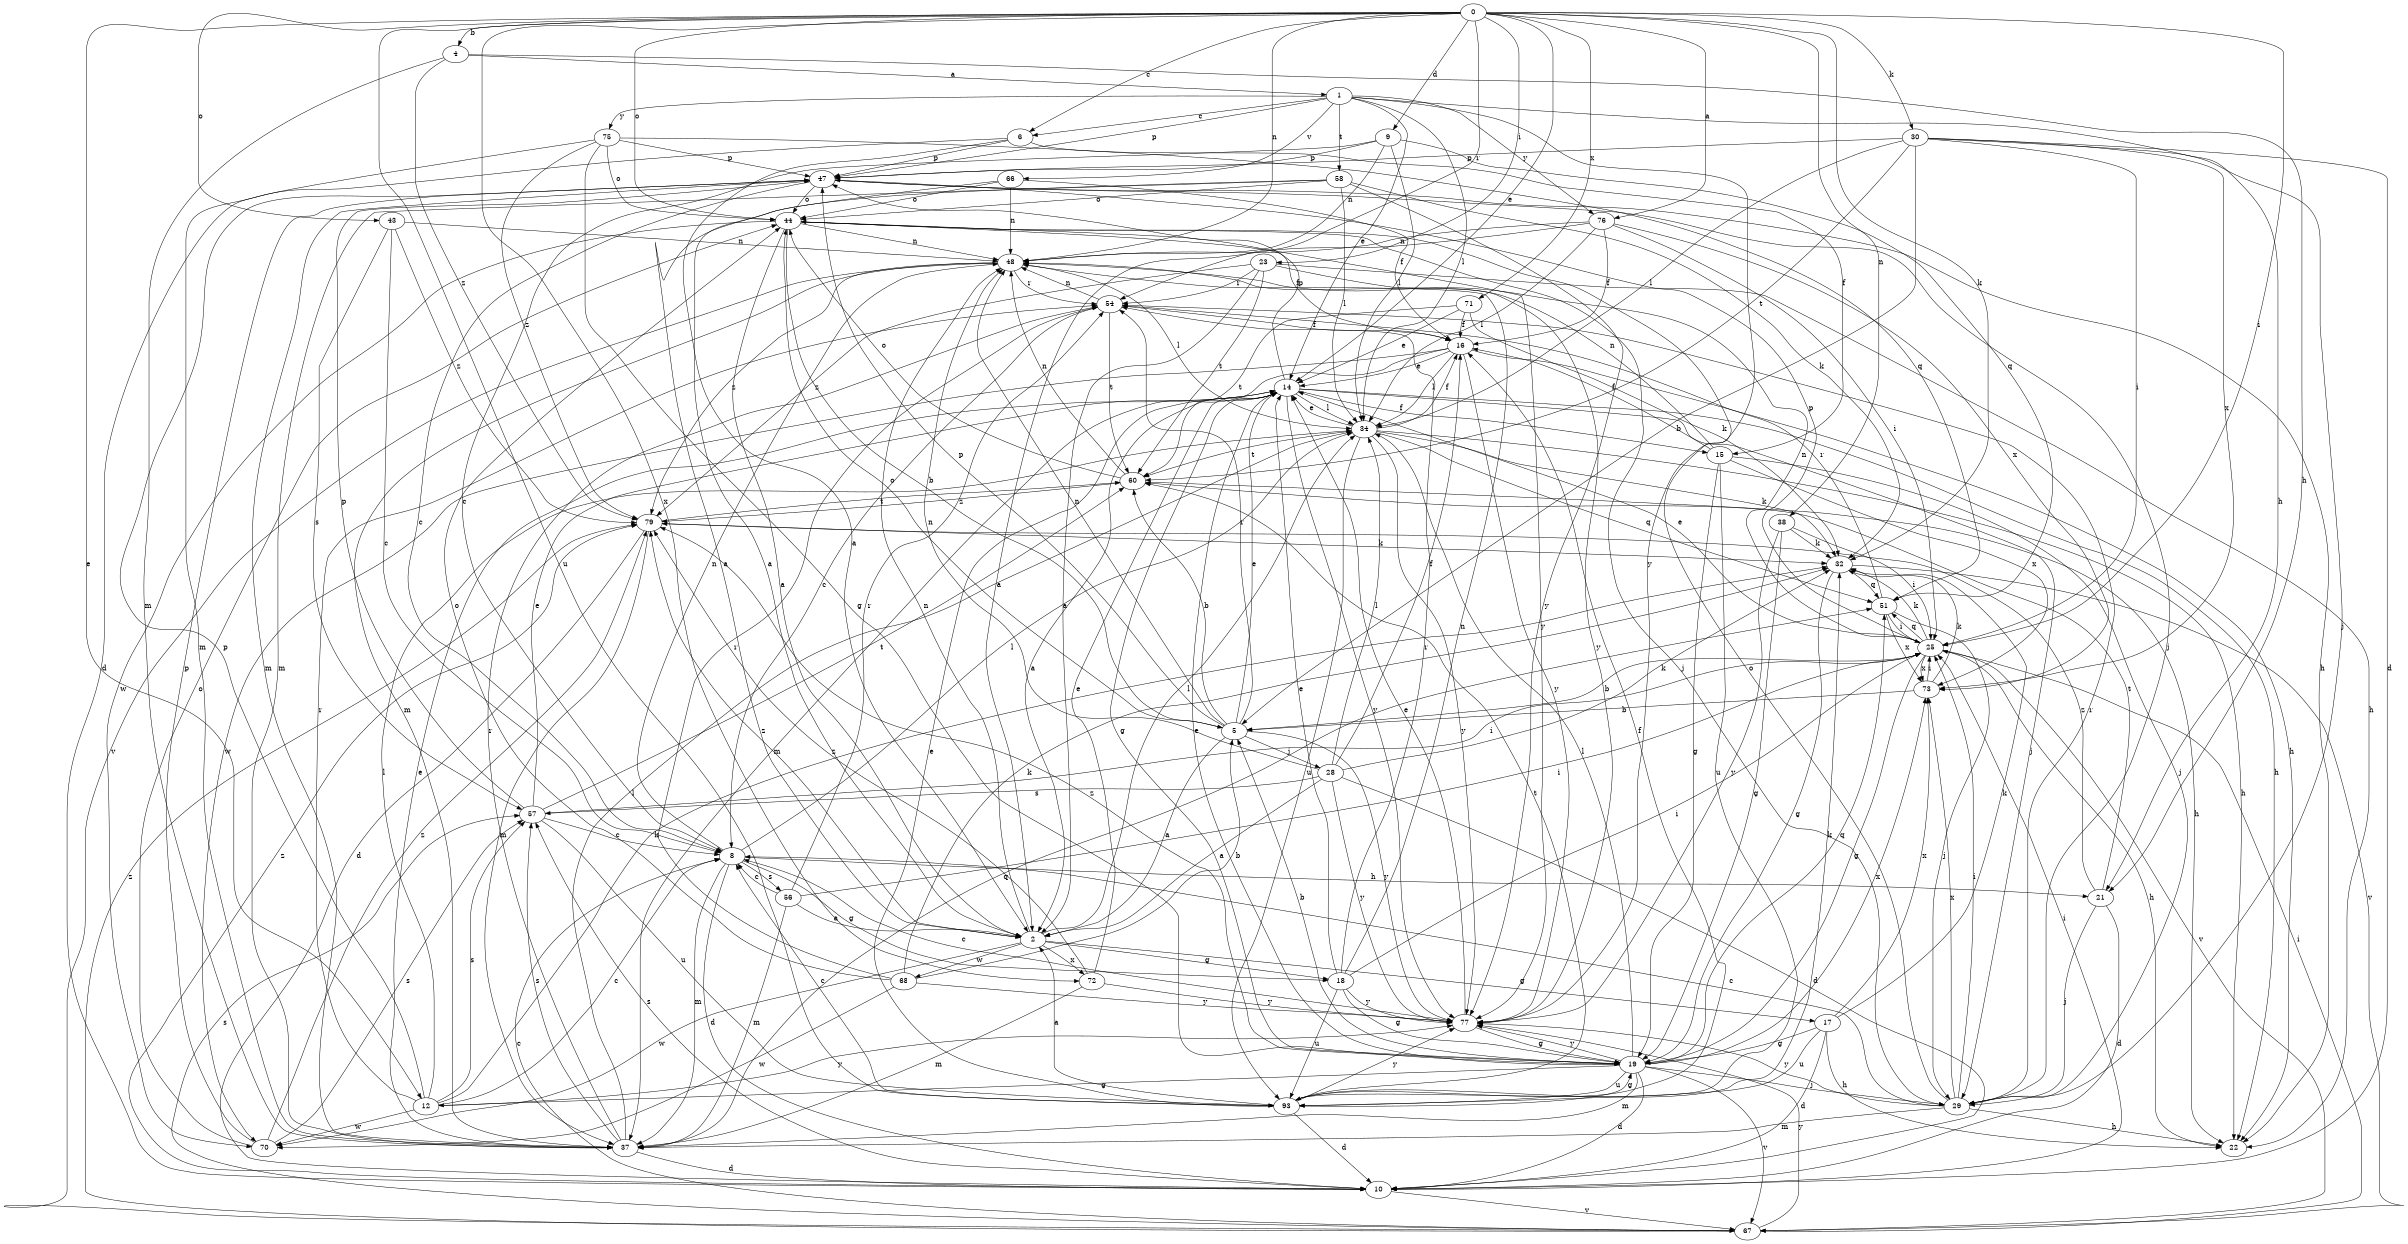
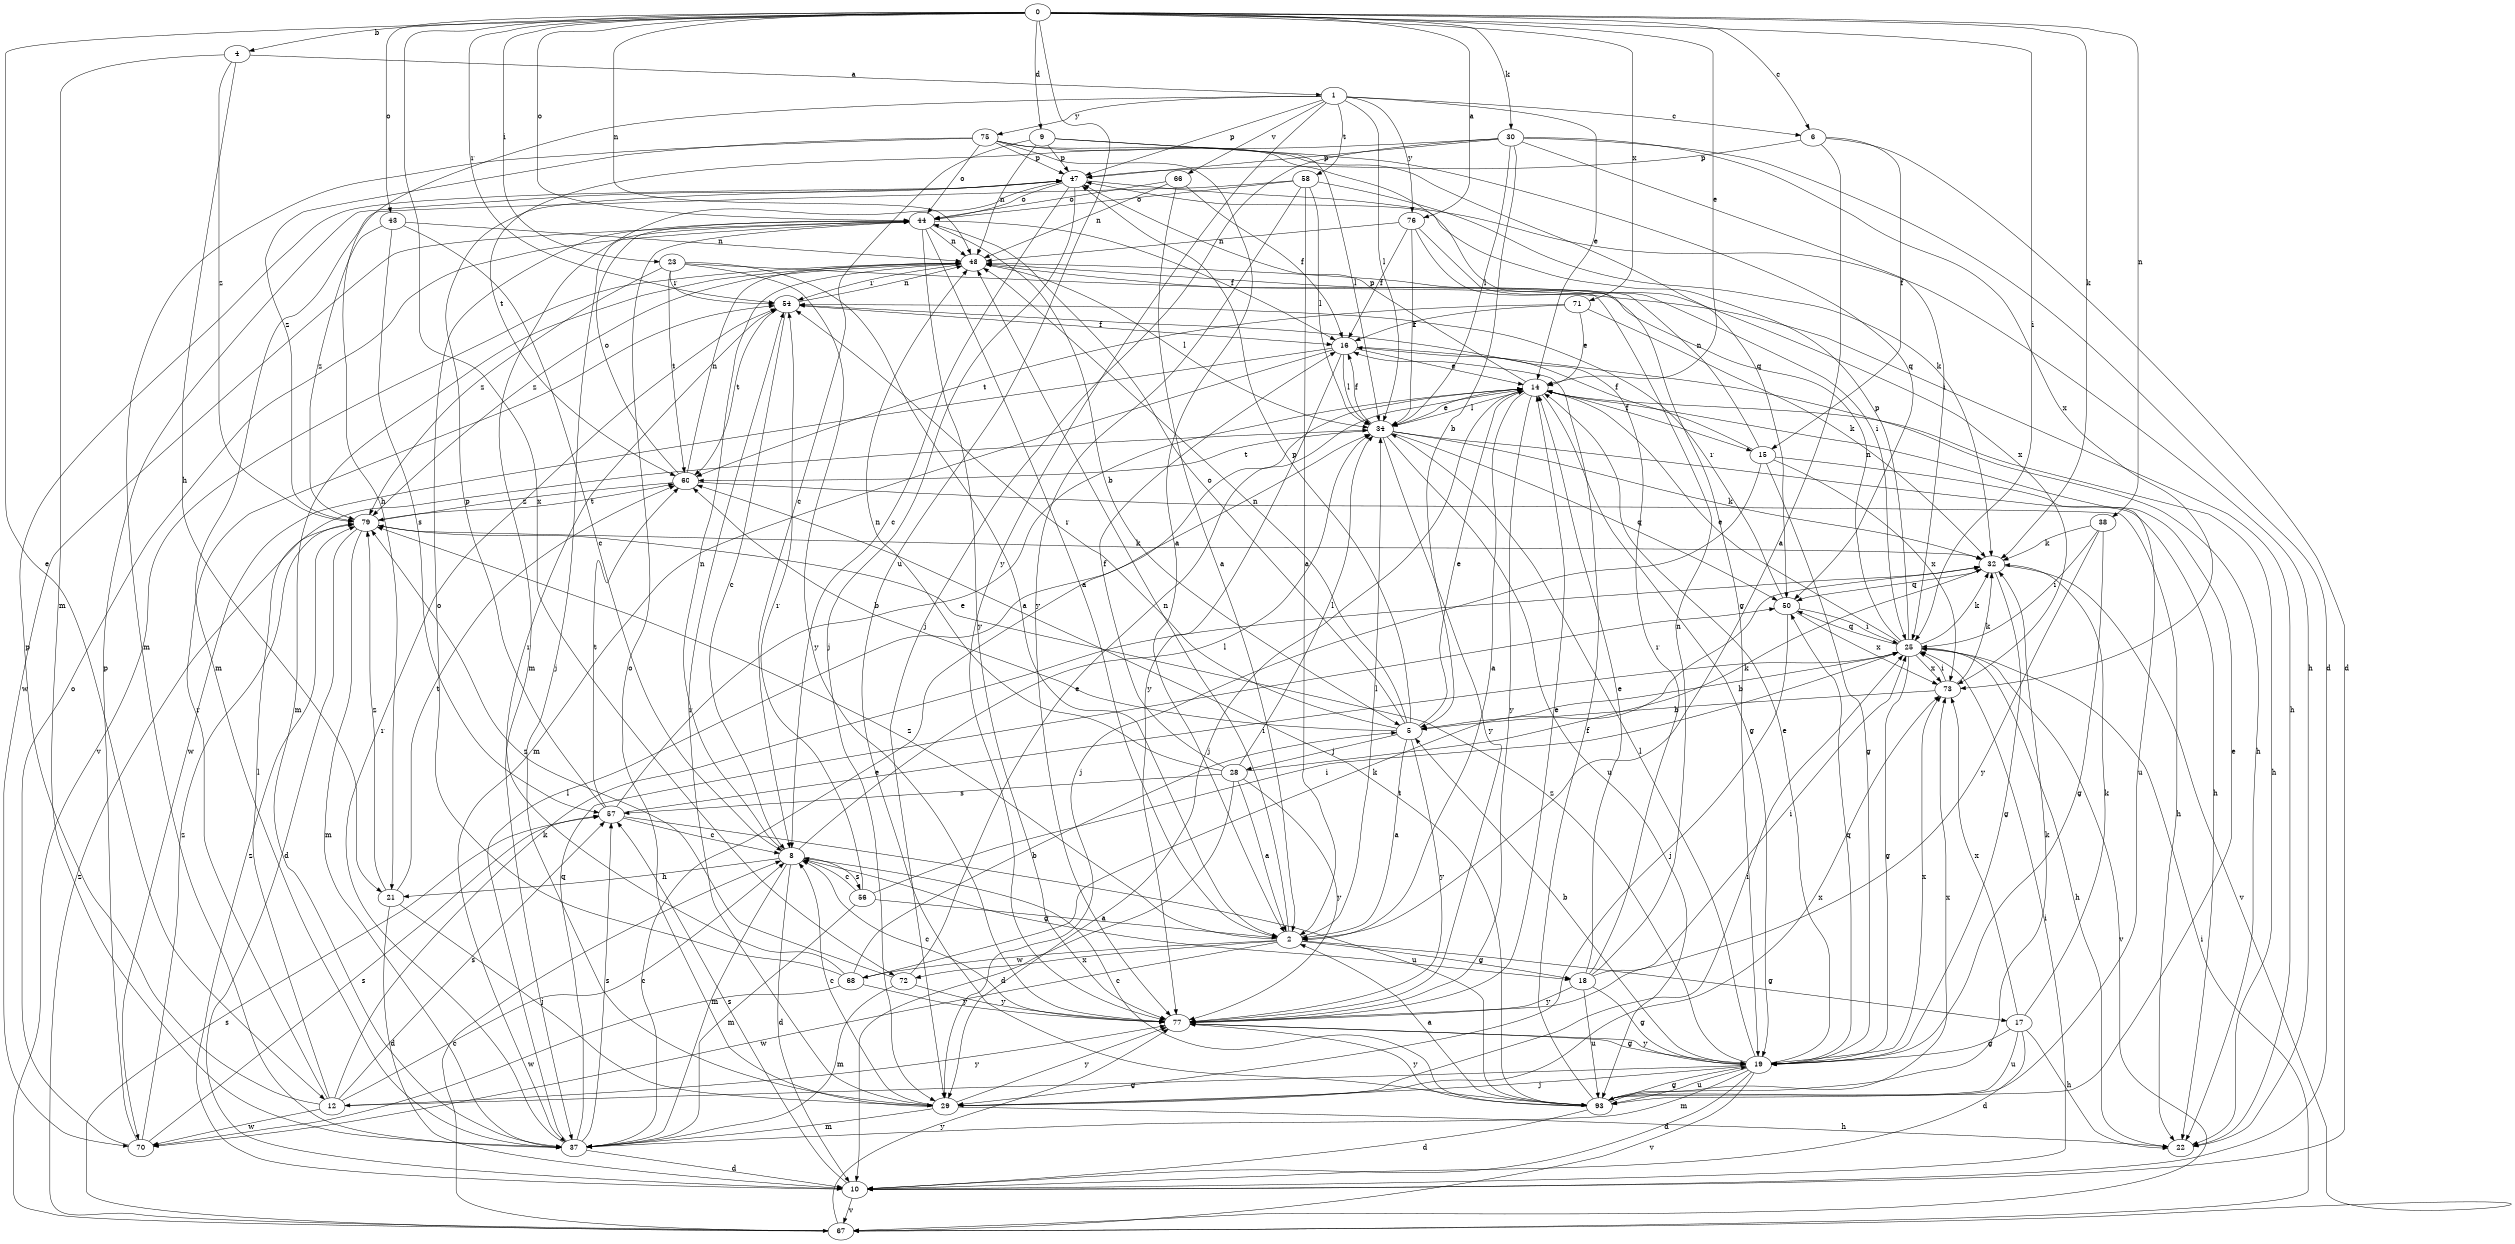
(1055, 358) -> (1180, 422)
(1884, 606) -> (1787, 606)
none -> (1936, 1042)
